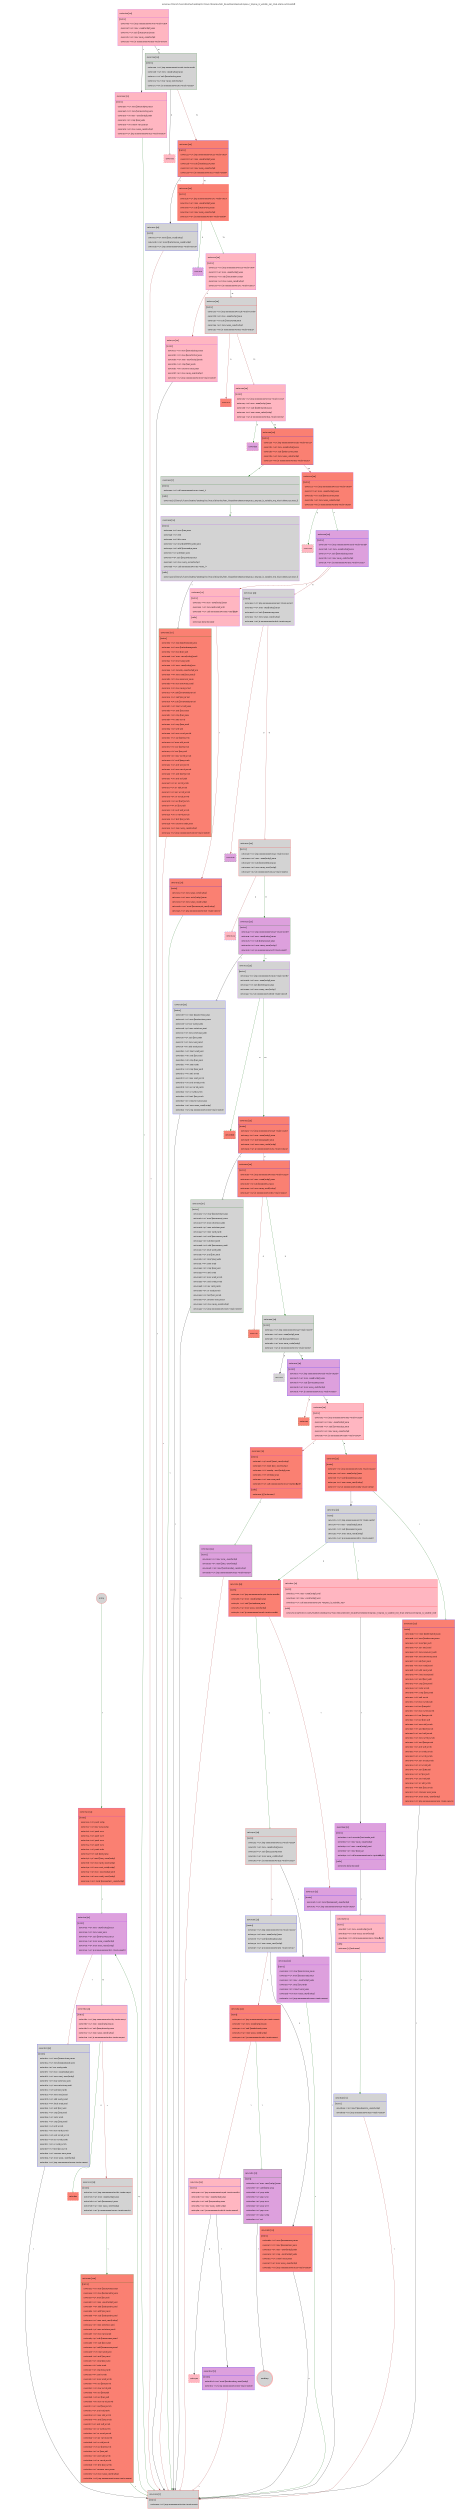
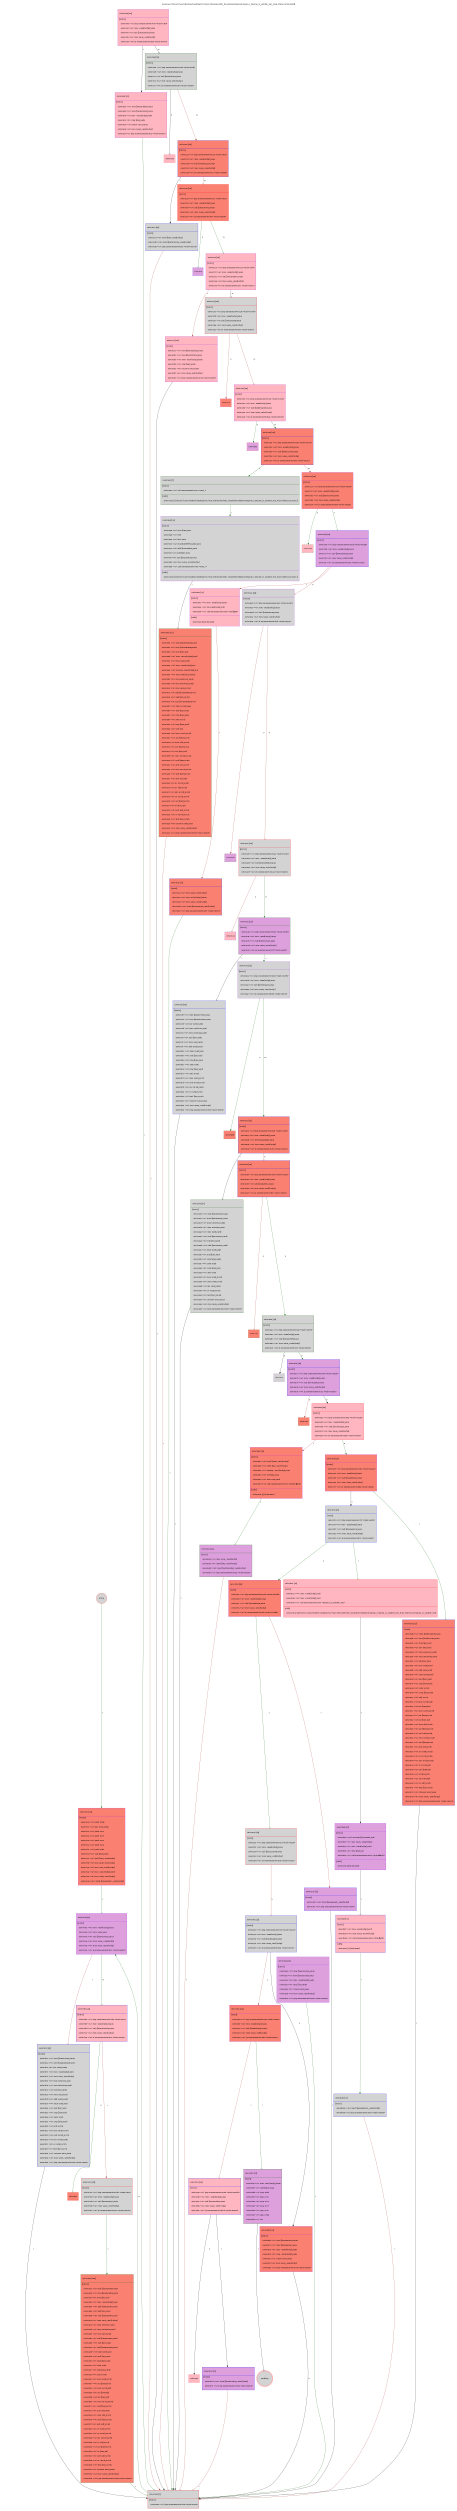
(297, 1909) -> none
